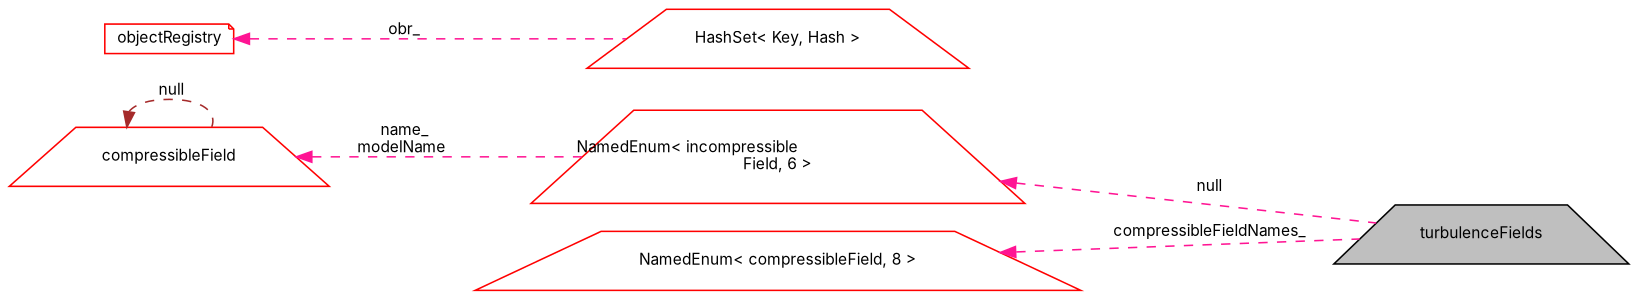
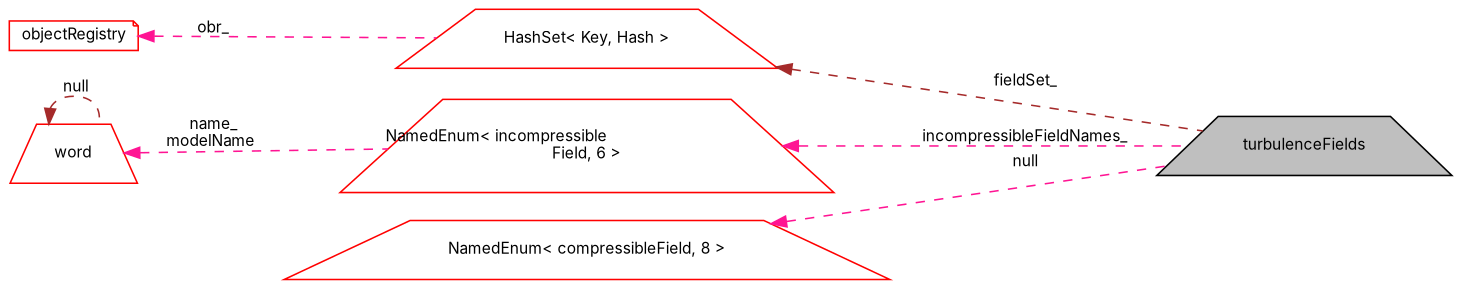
none -> (997, 100)
(169, 157) -> (74, 154)
(1207, 187) -> (1023, 137)
(1207, 232) -> (1023, 162)
